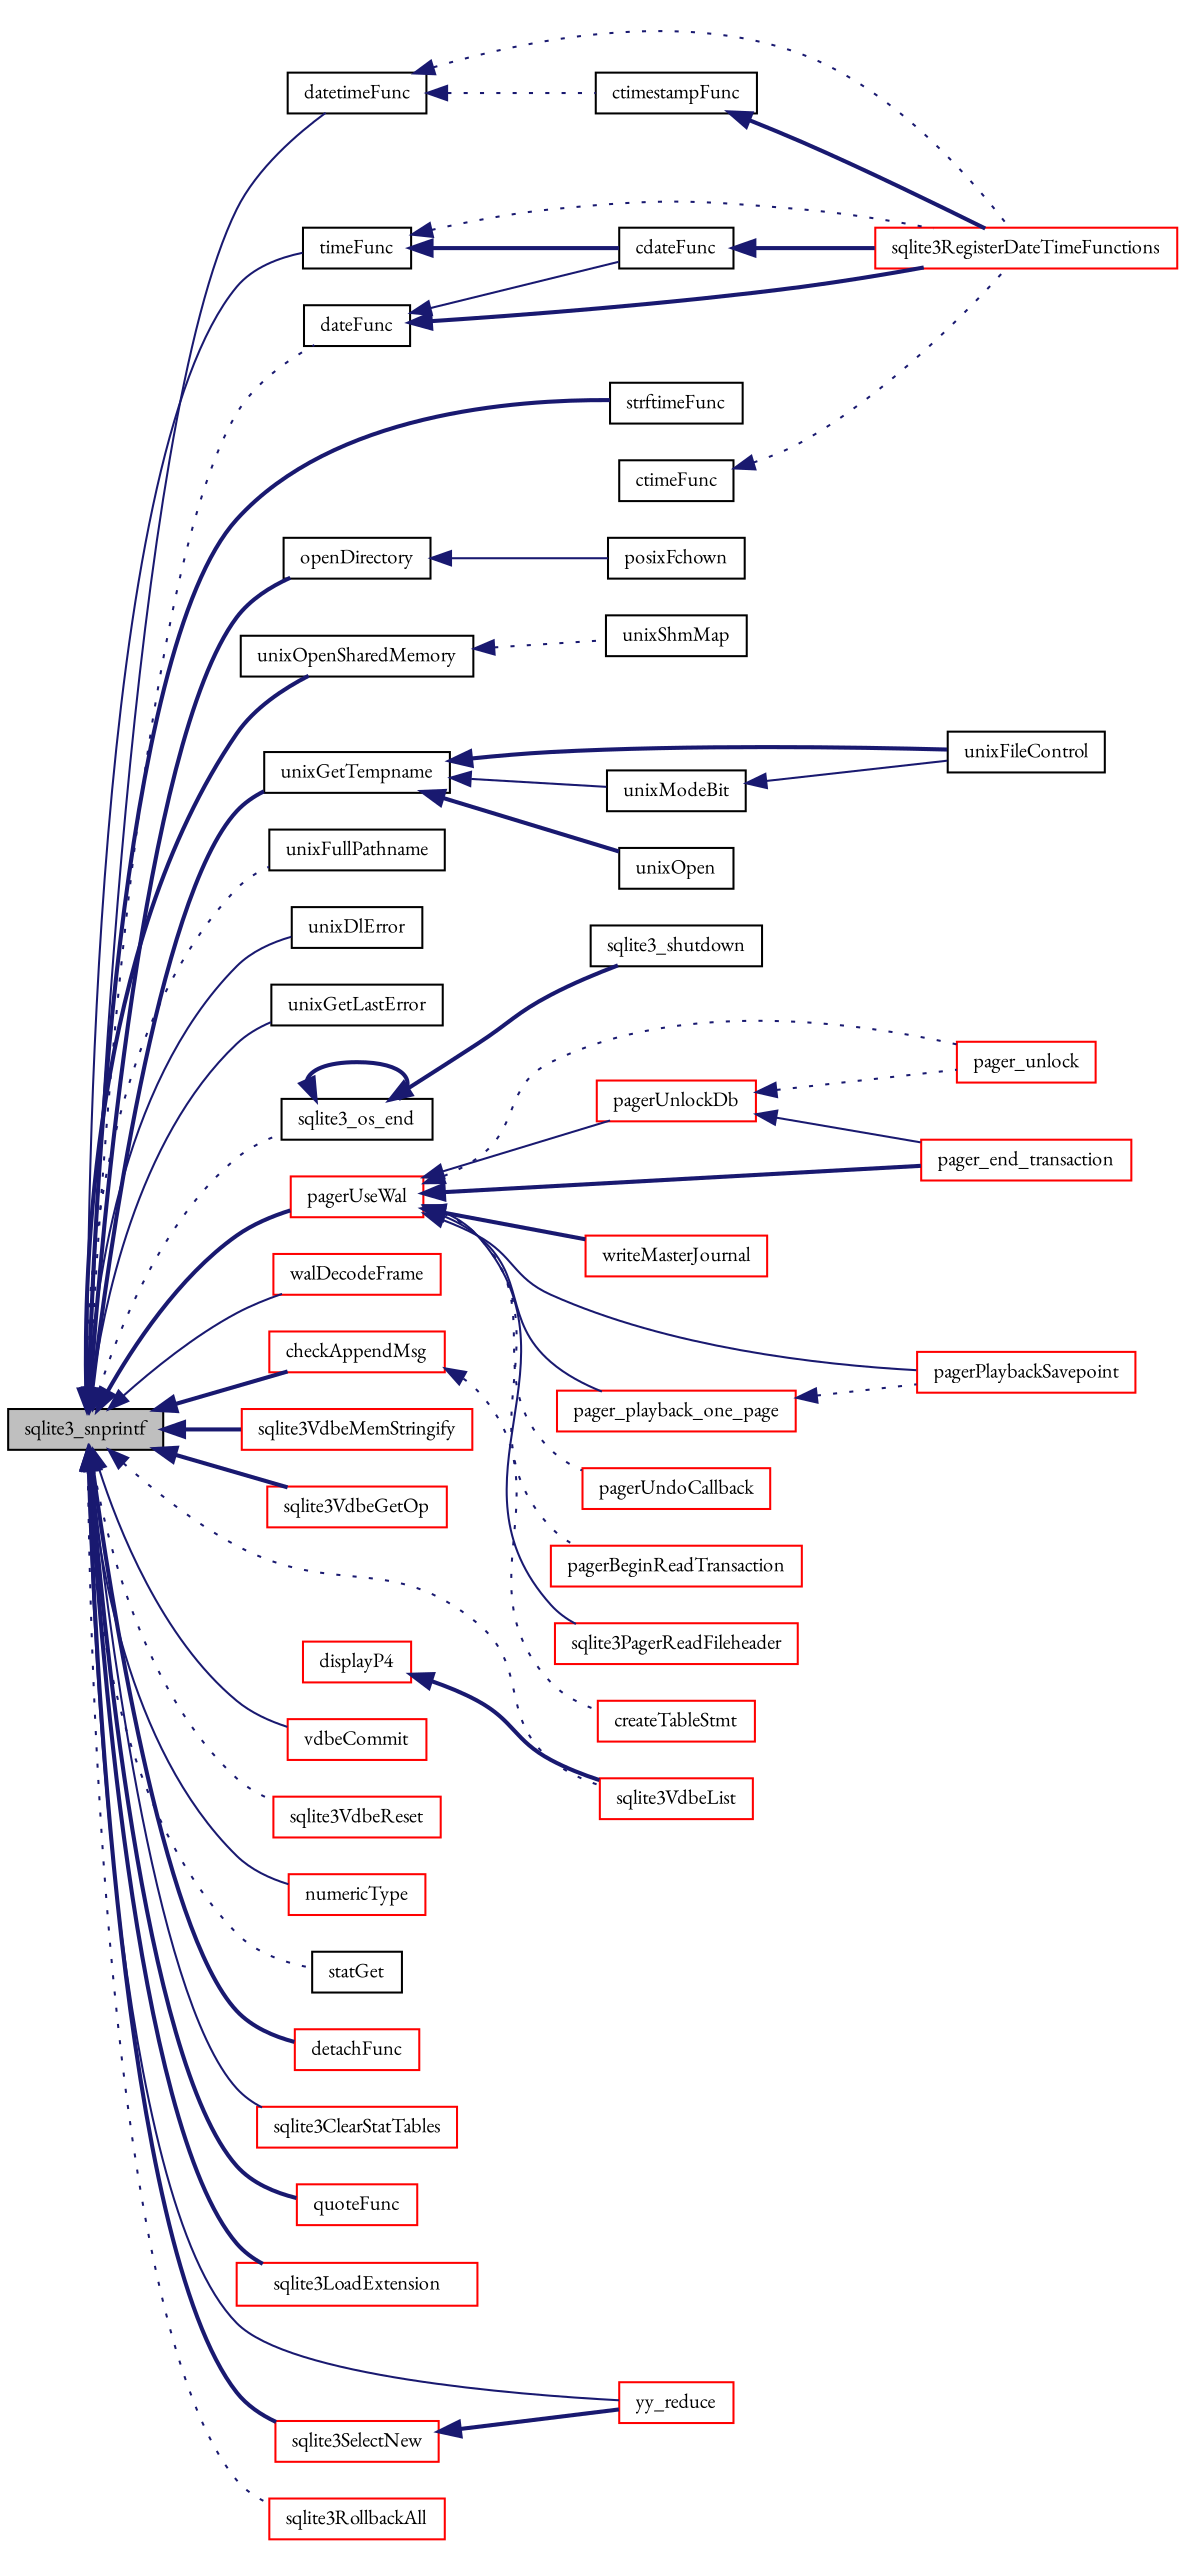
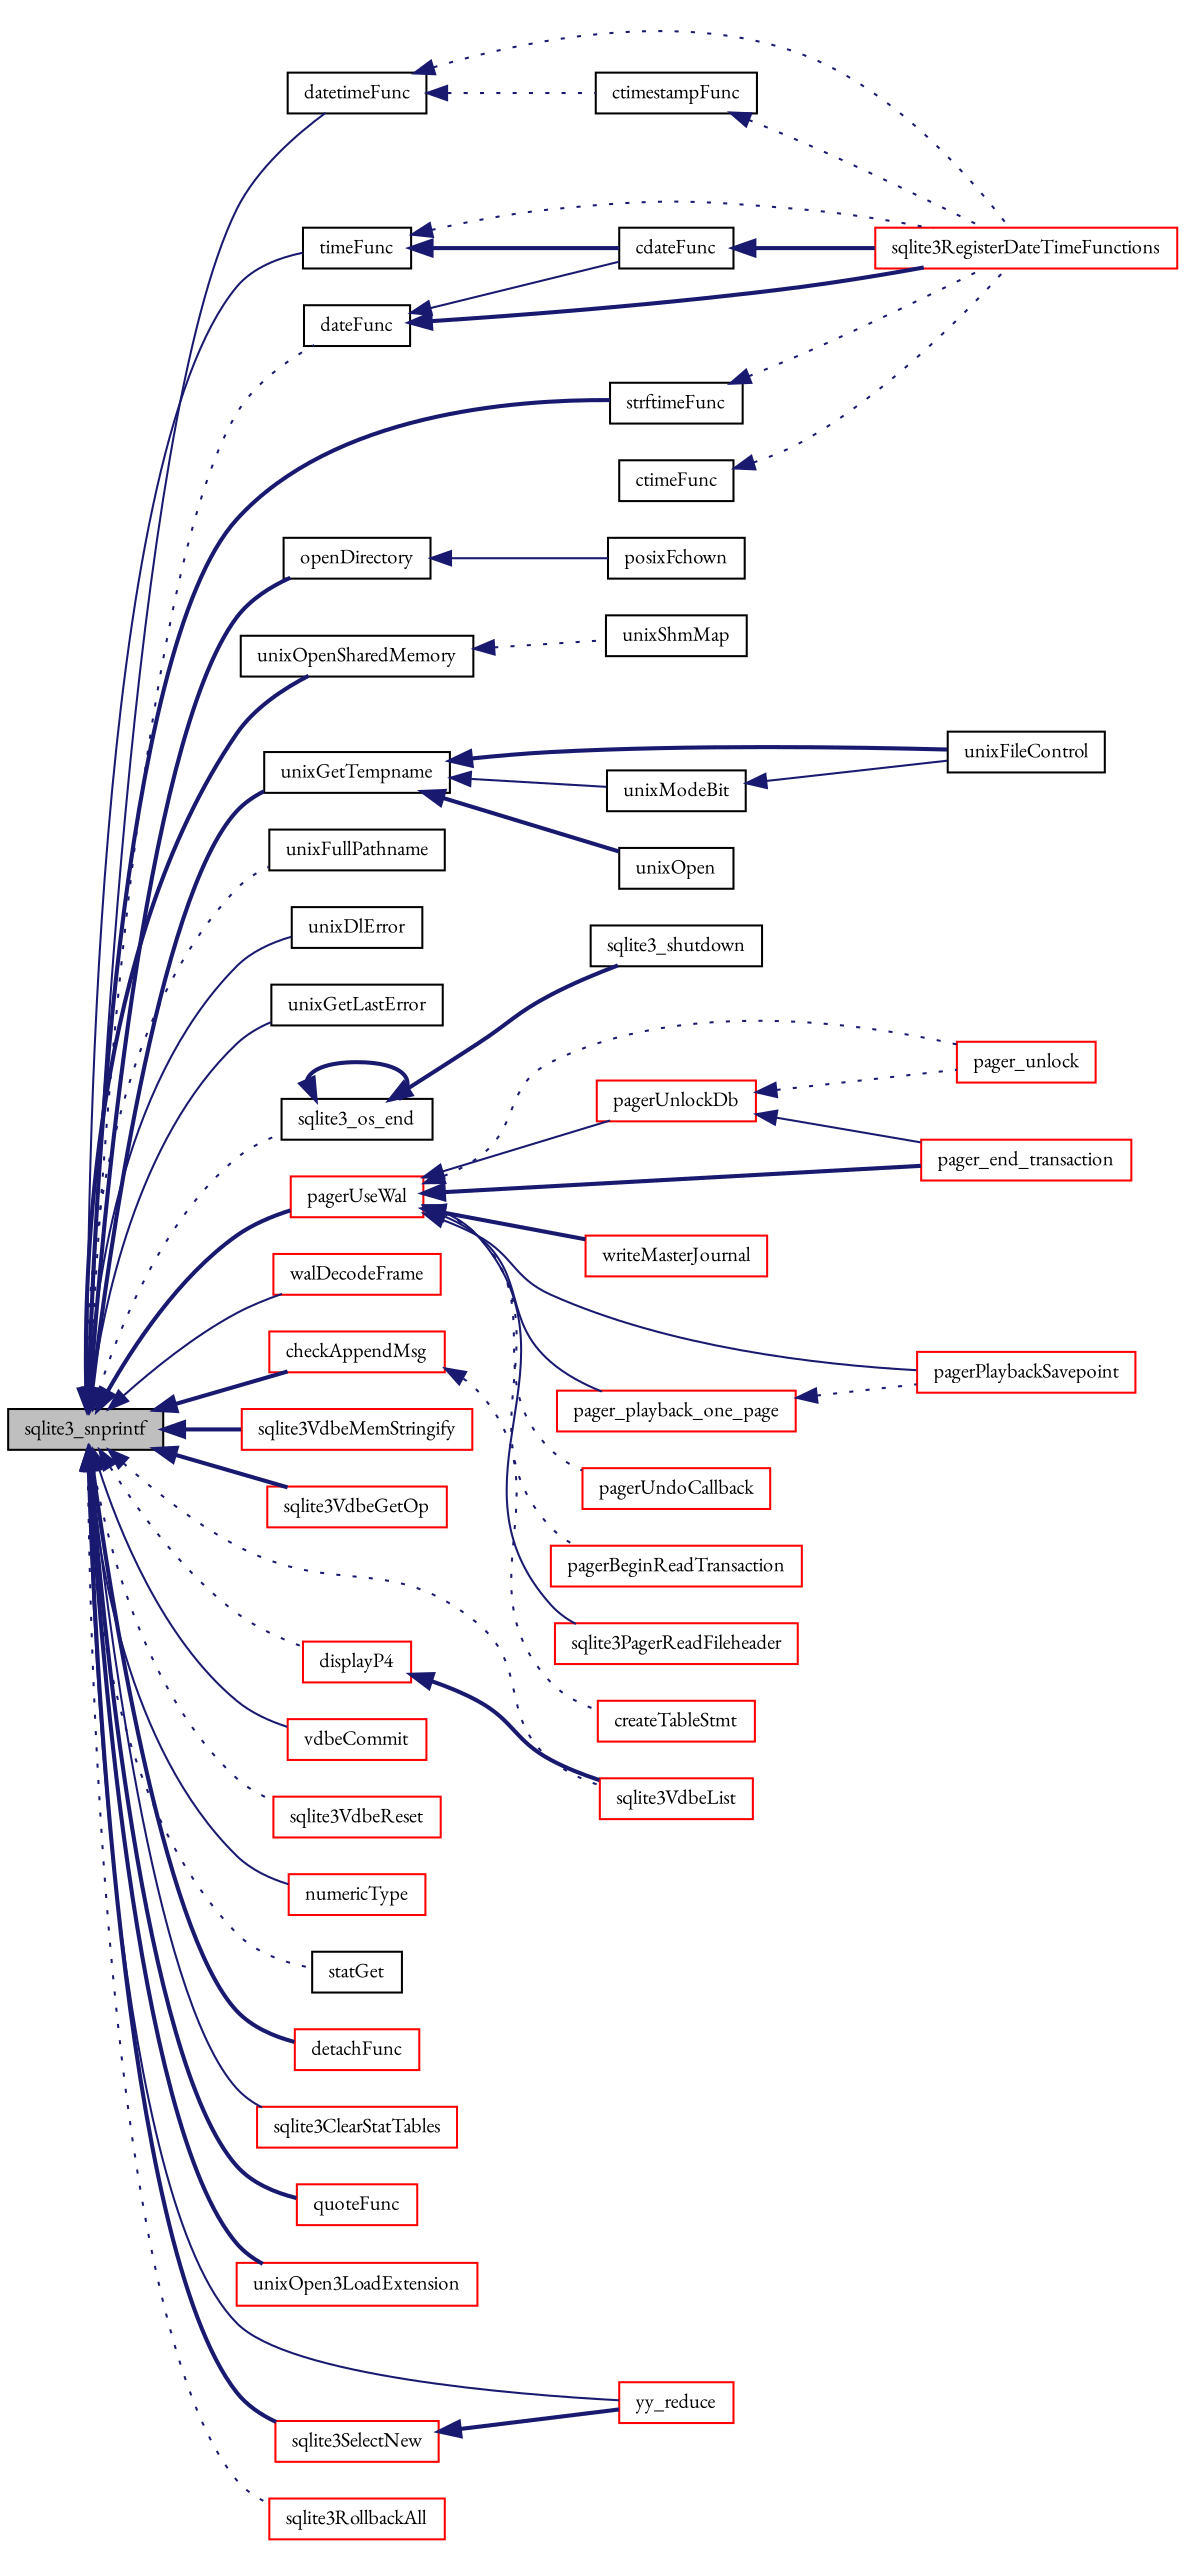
(868, 172) -> (868, 172)
none -> (868, 324)
none -> (192, 1573)
(357, 2284) -> (357, 2284)
